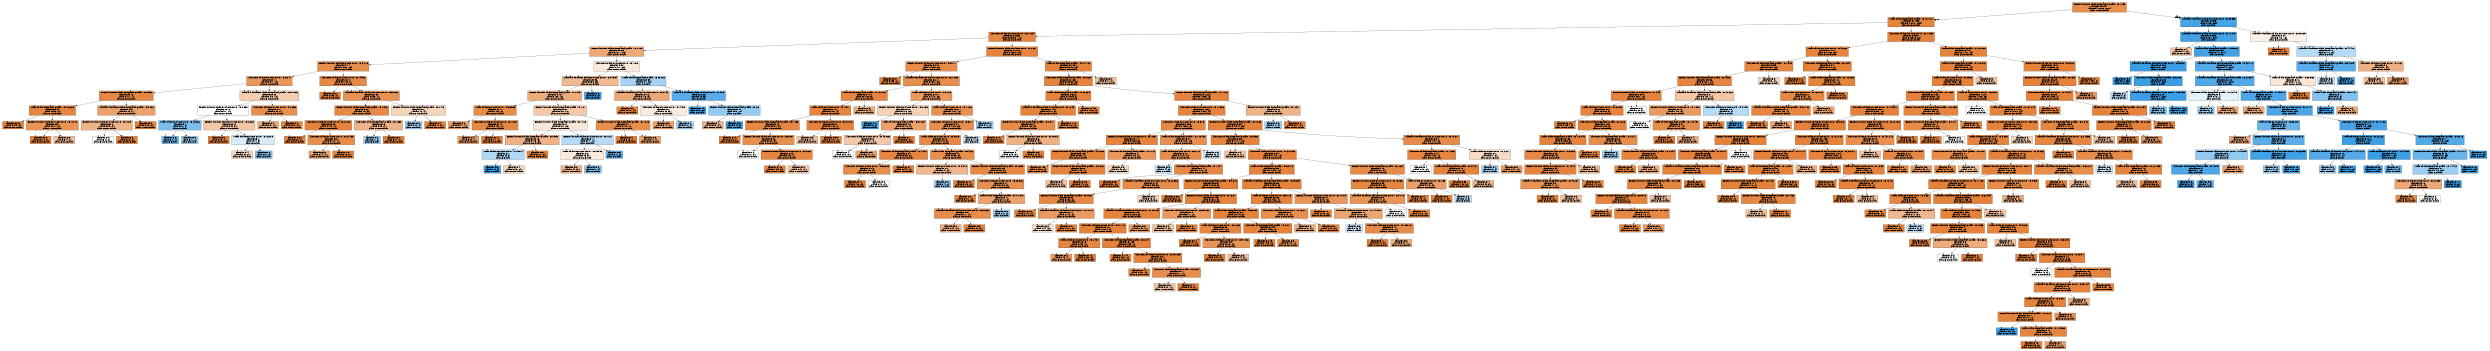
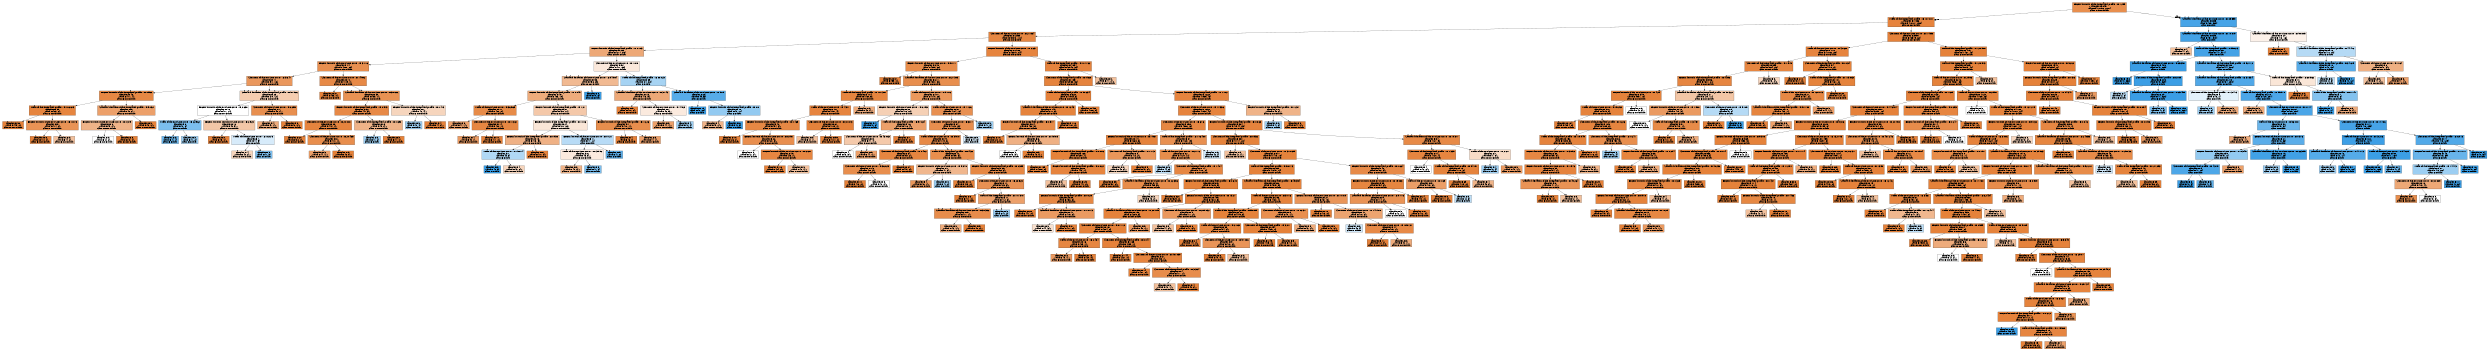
none -> (1142, 169)
none -> (921, 184)
(2056, 184) -> none
